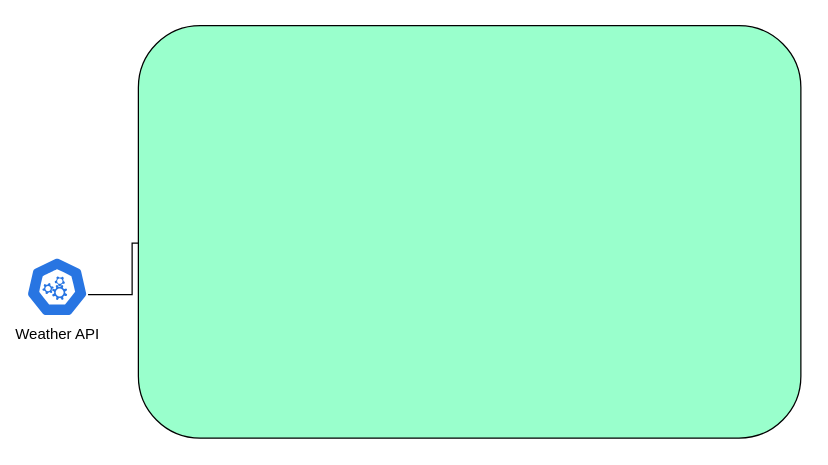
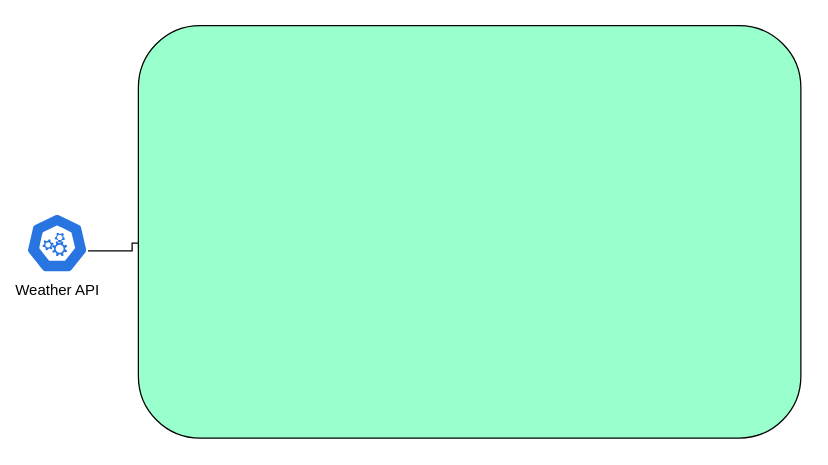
(57, 287) -> (57, 243)
